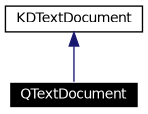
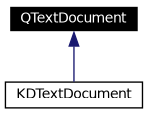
(74, 64) -> (74, 64)
